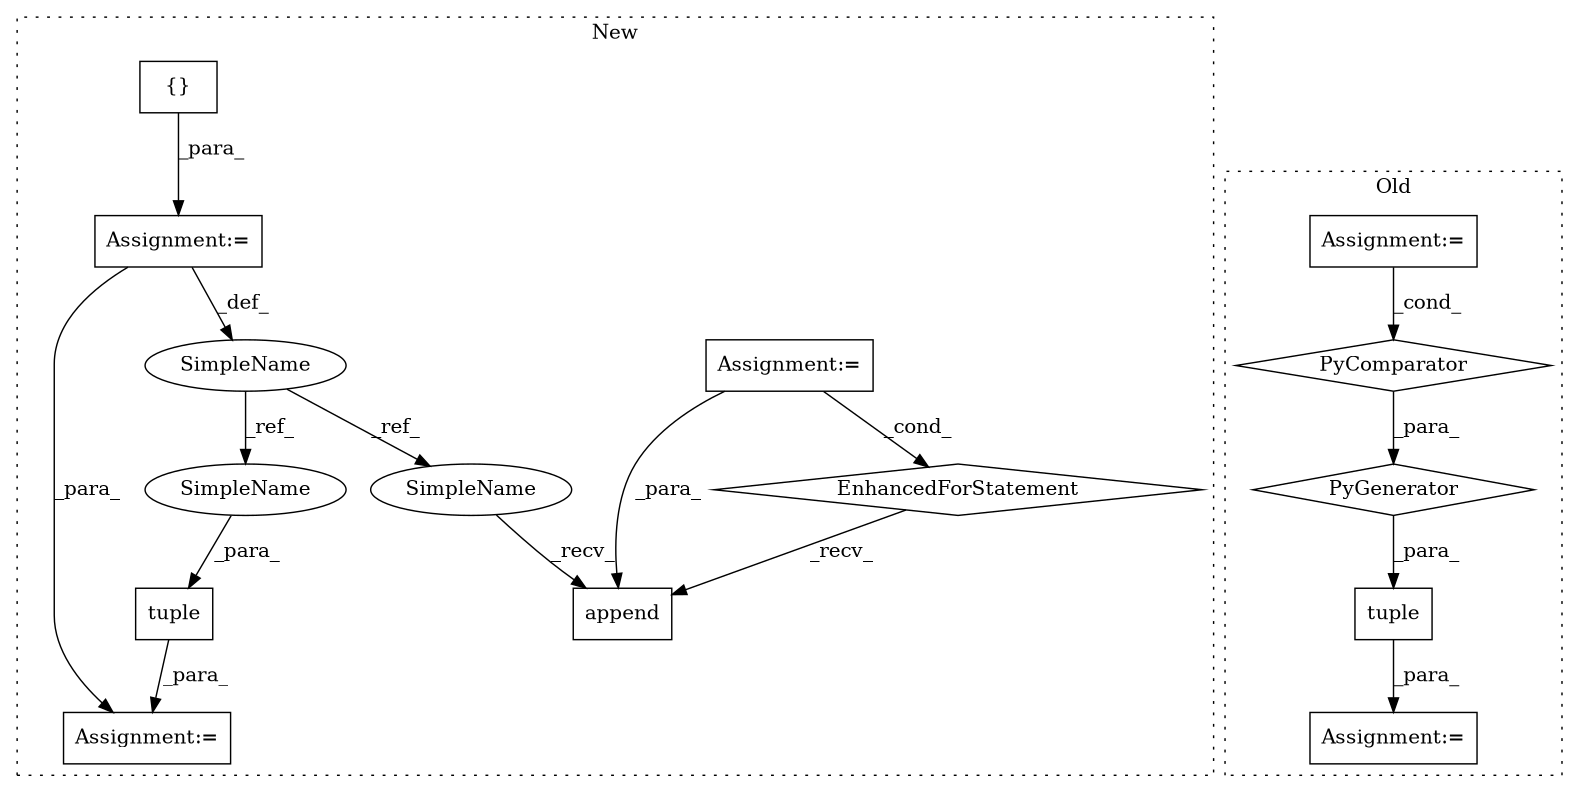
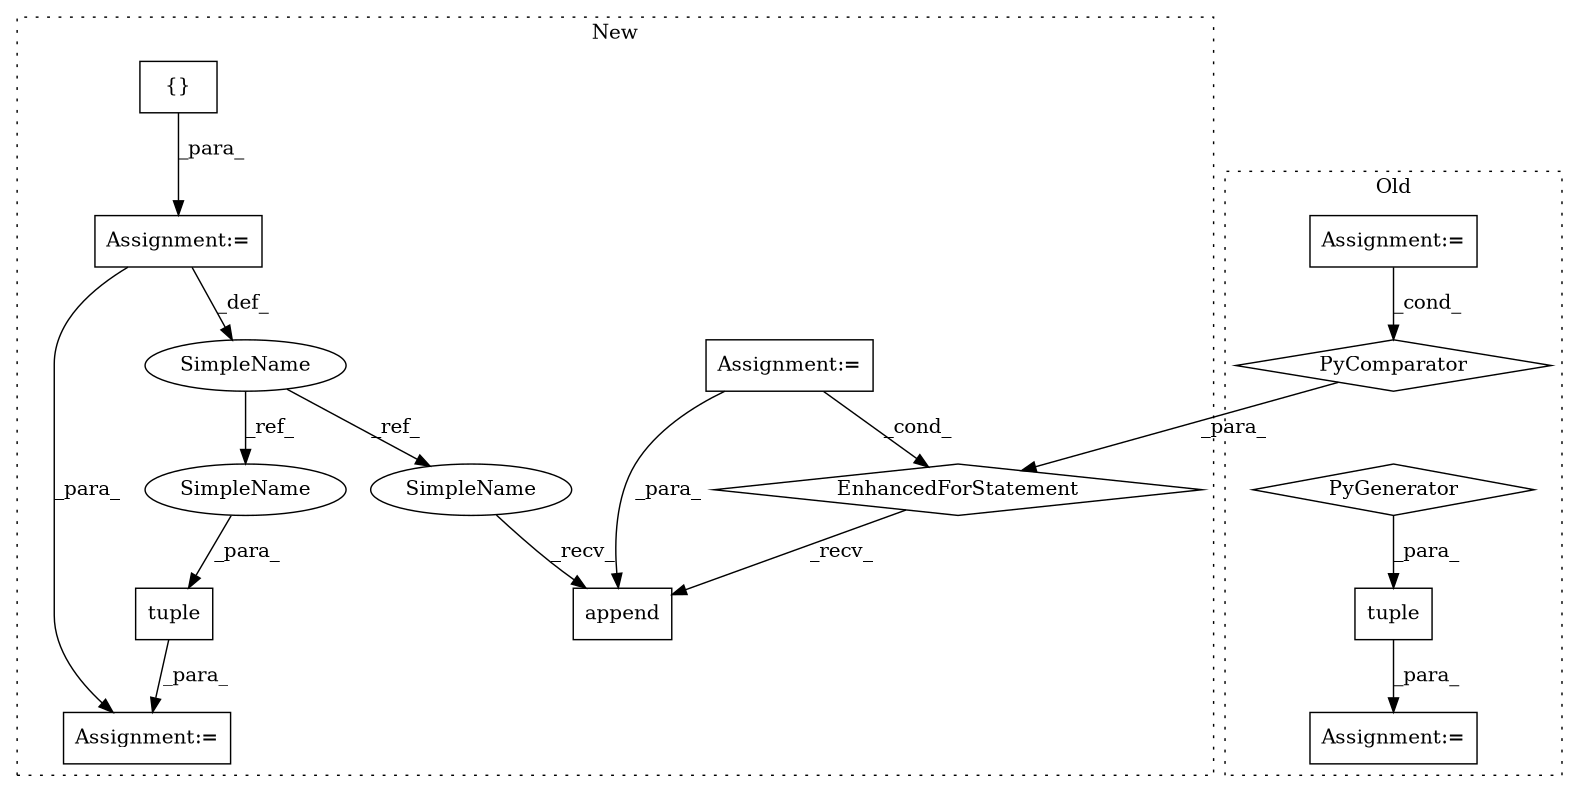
(1394, 420) -> (1187, 424)
